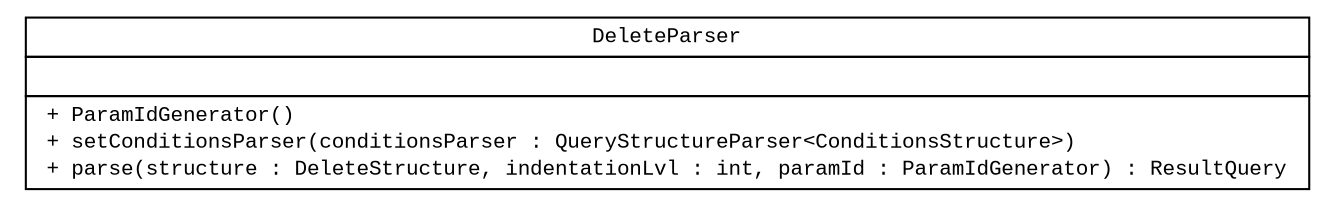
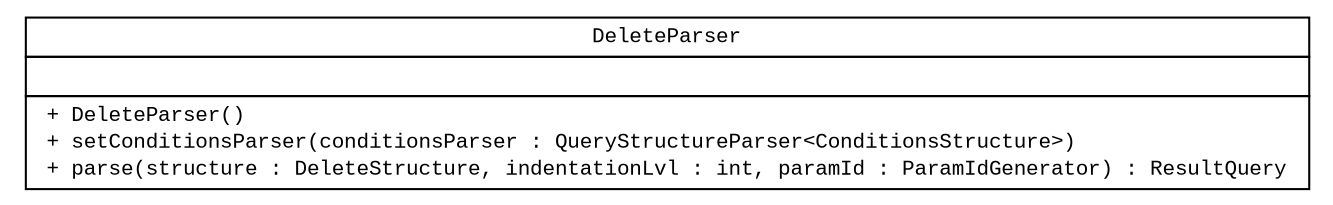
(172, 115) -> (147, 115)
